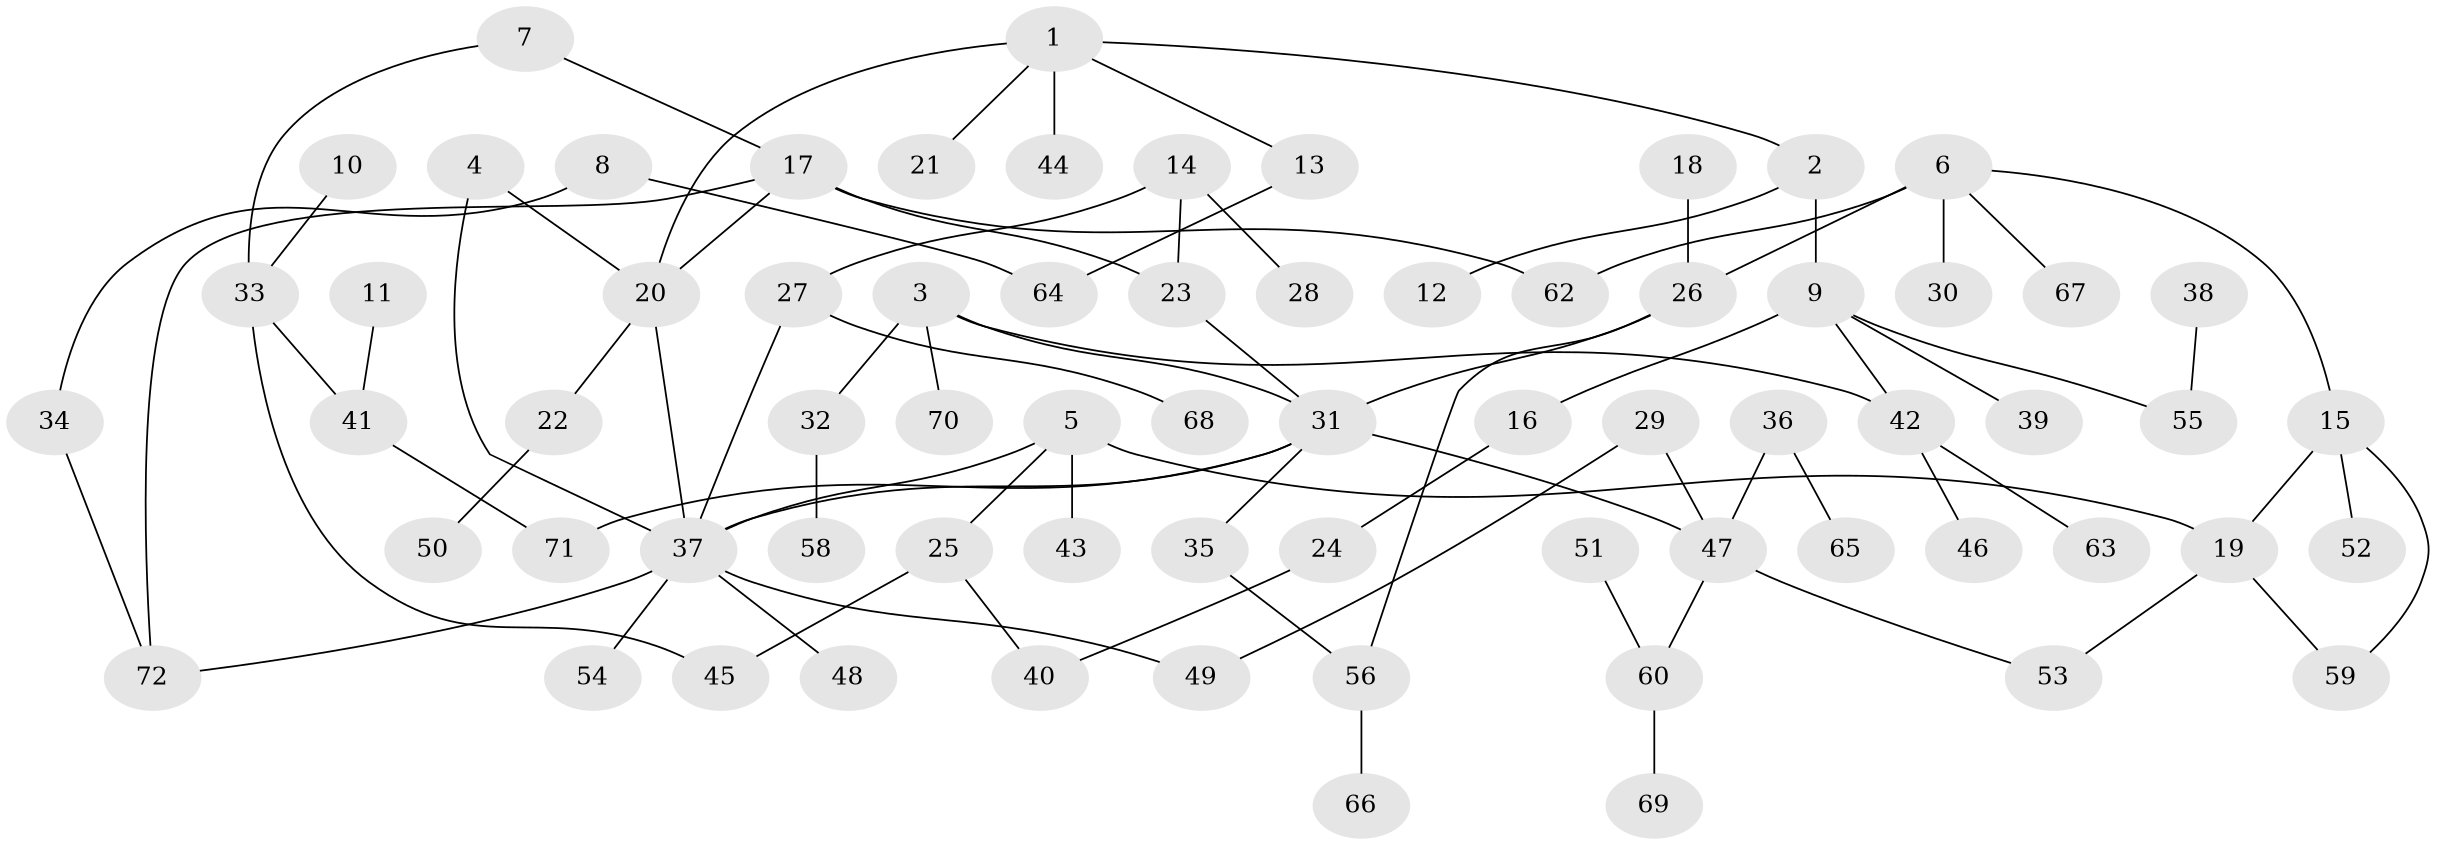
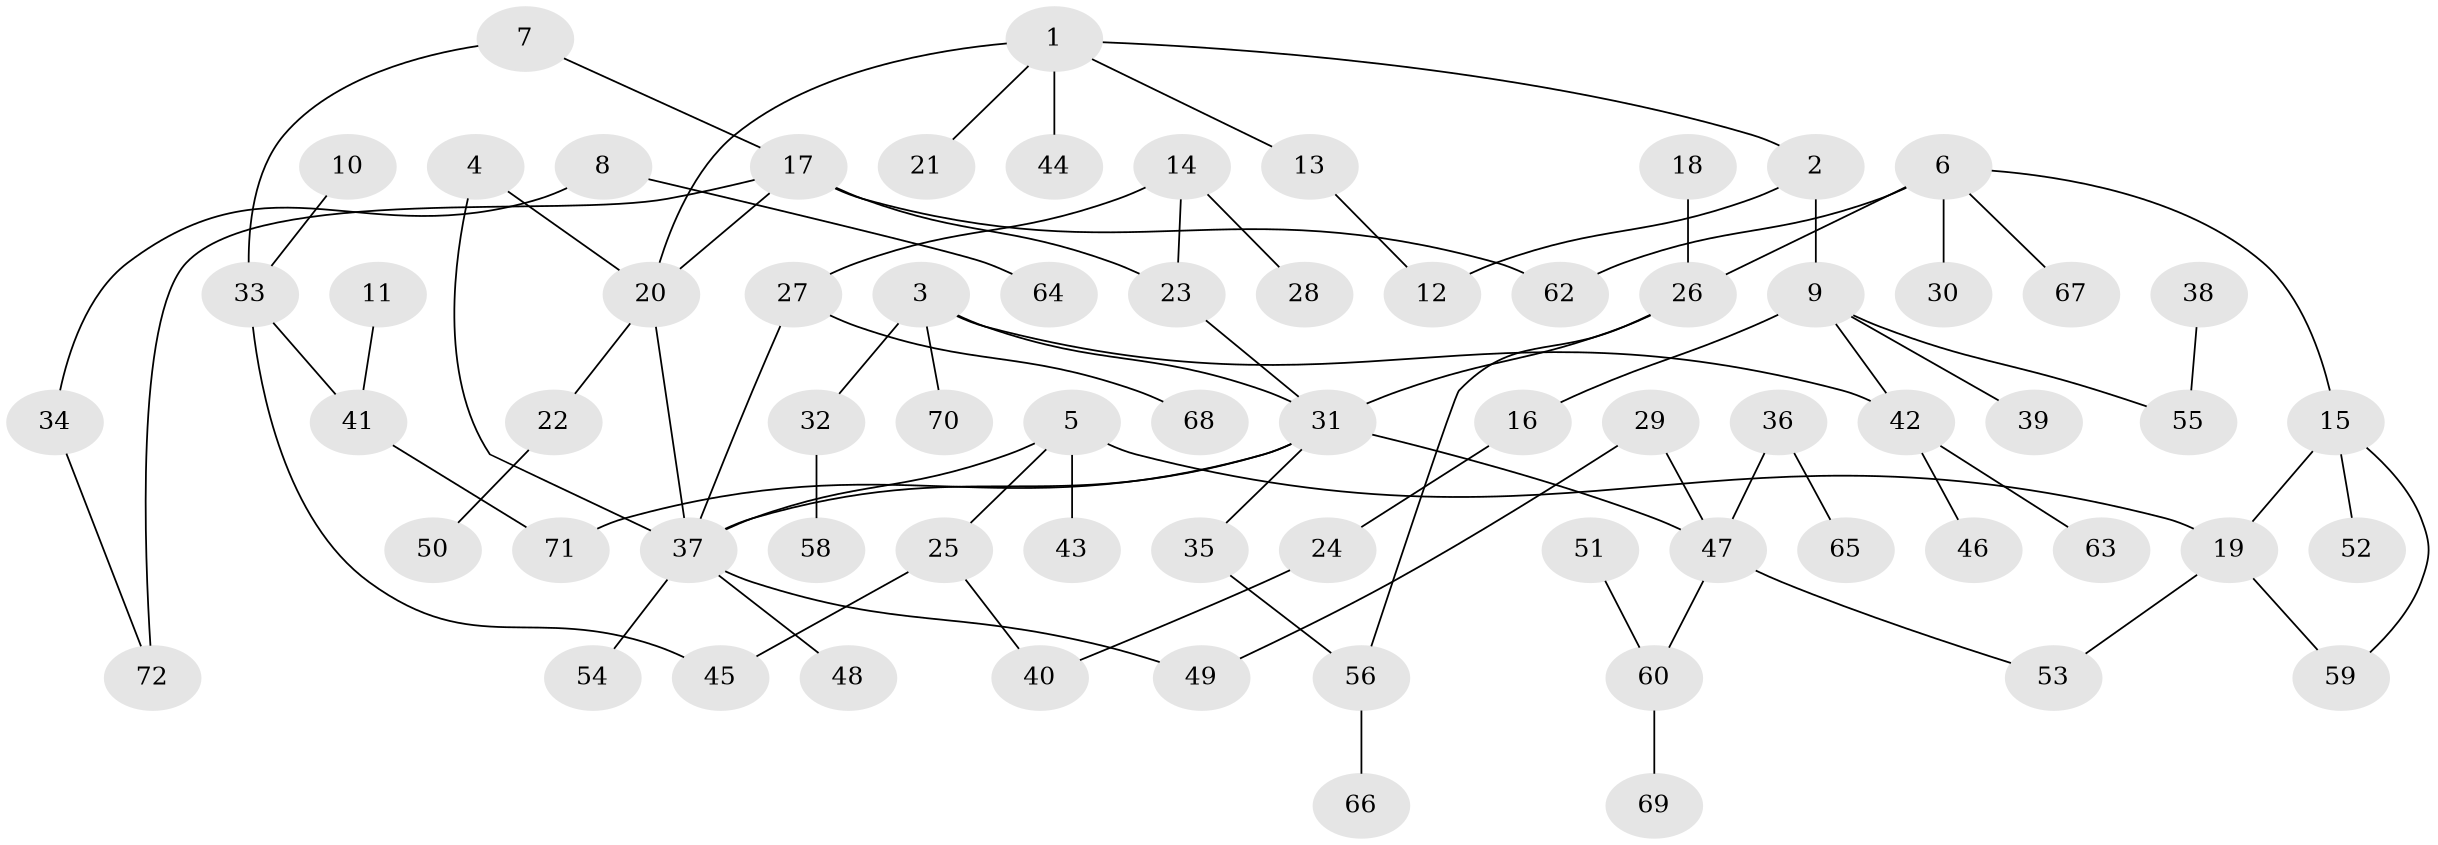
(1207, 218) -> (1366, 225)
(429, 633) -> none
